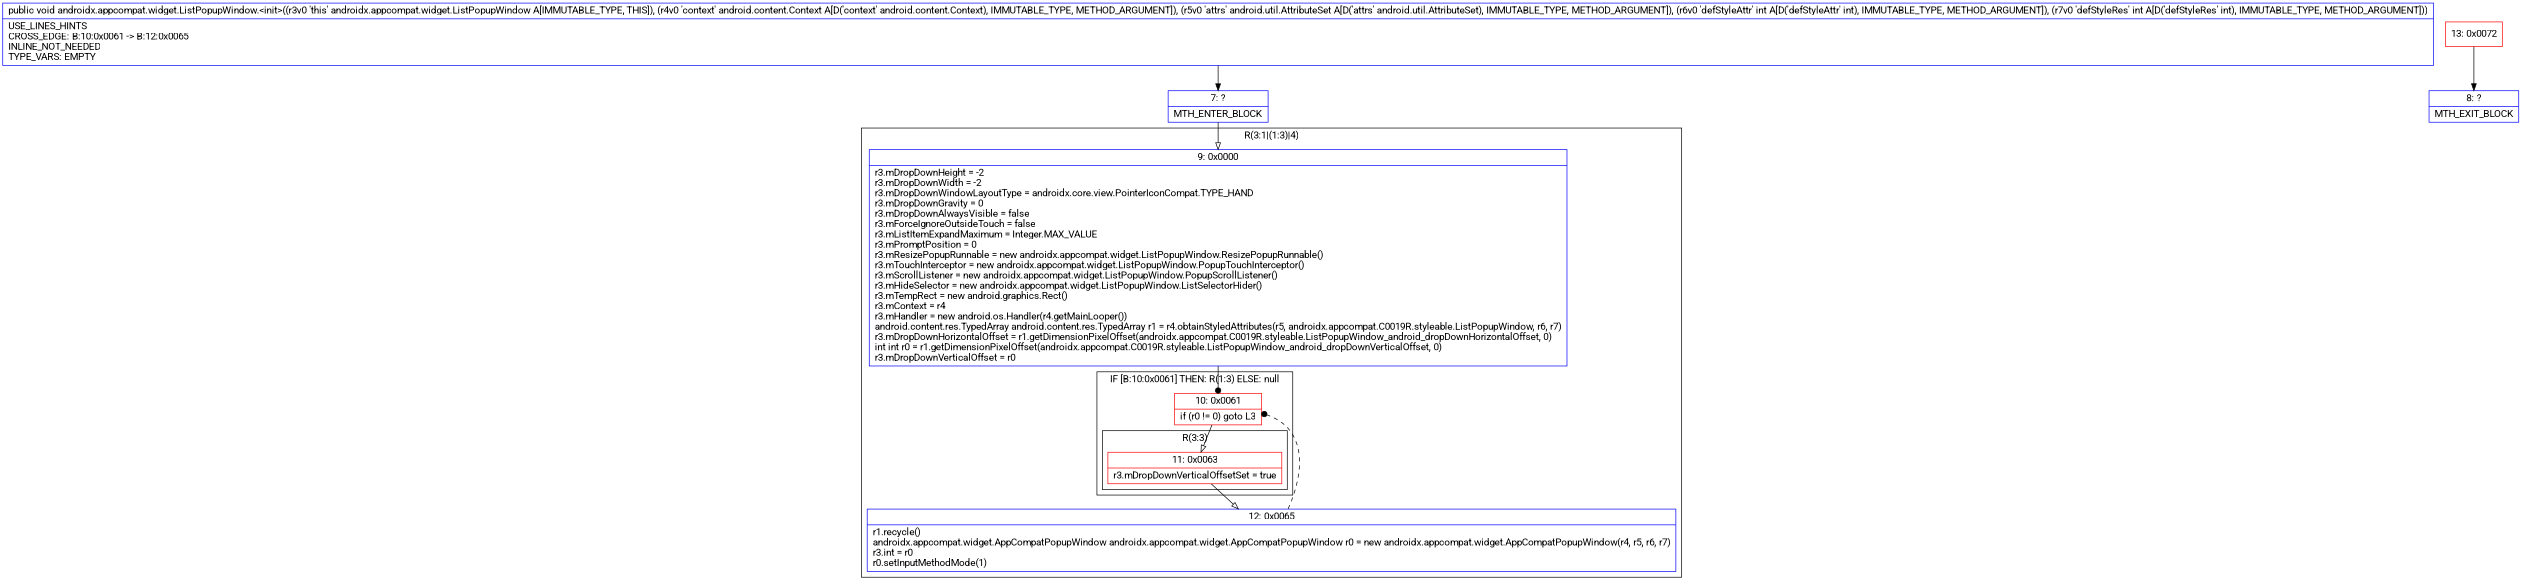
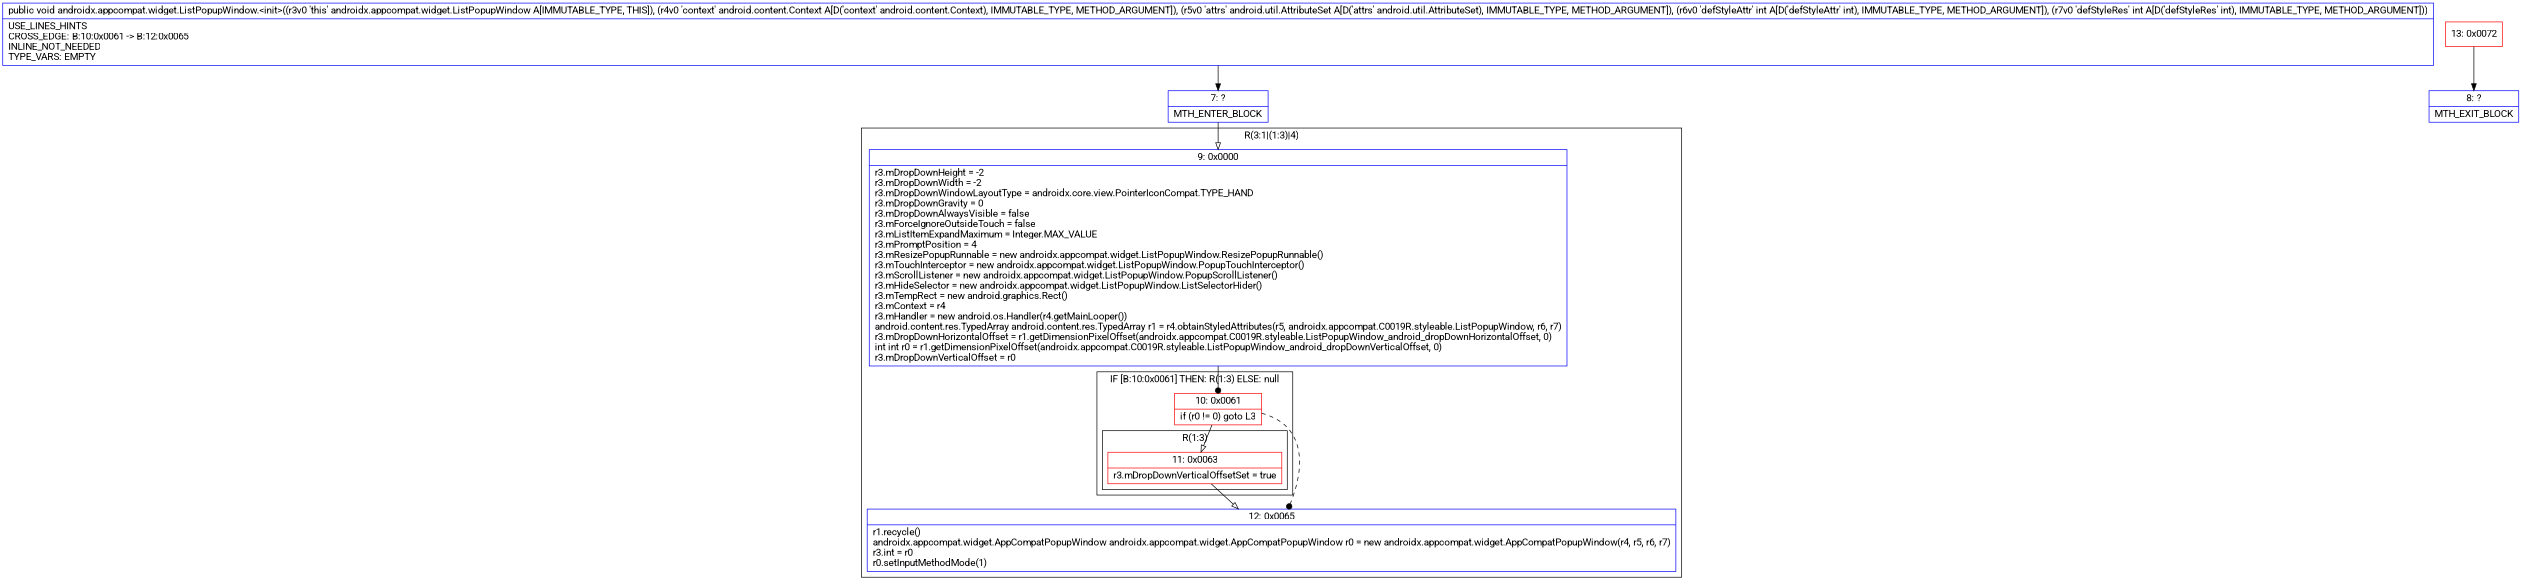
(926, 245) -> (926, 245)
(1195, 439) -> (1195, 439)
(1299, 456) -> (1298, 450)
